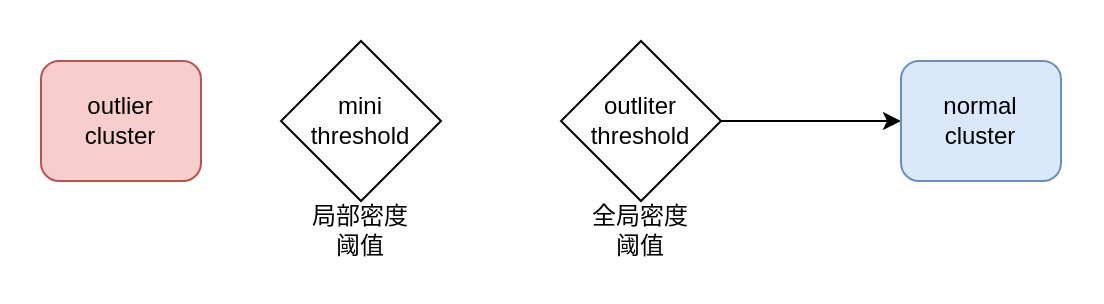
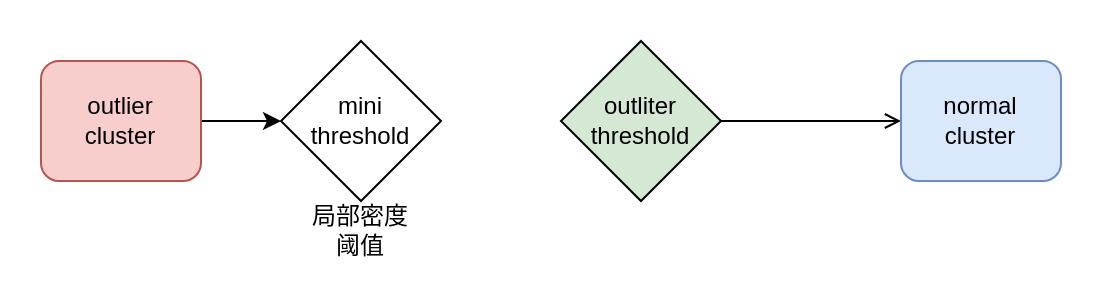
none -> (234, 121)
(641, 121) -> (641, 121)
(886, 121) -> (888, 121)
(641, 231) -> none
